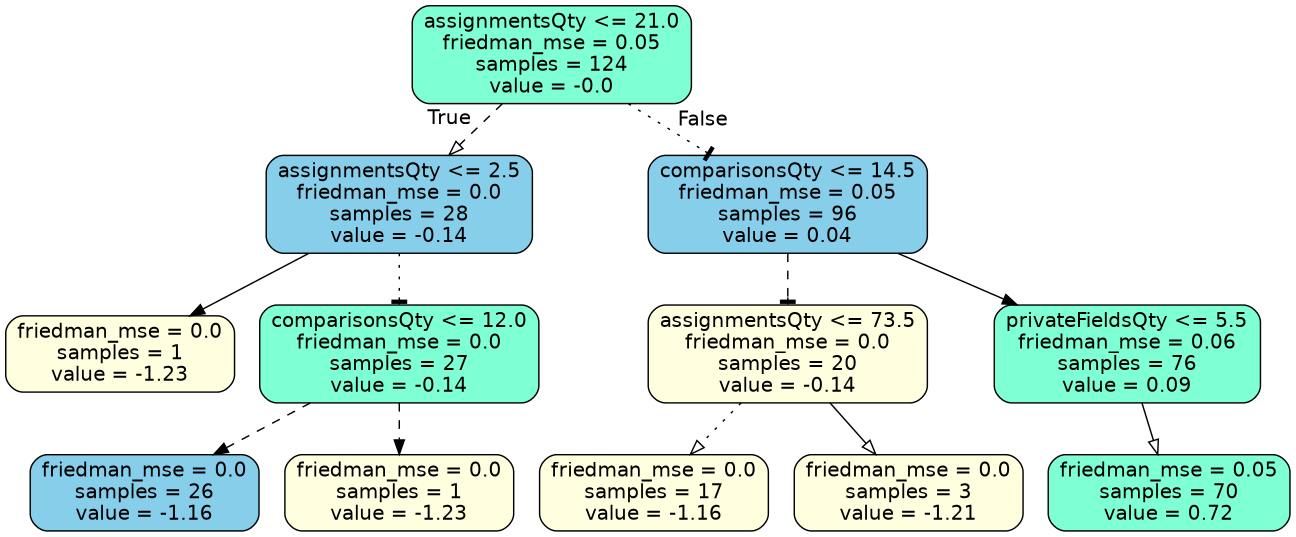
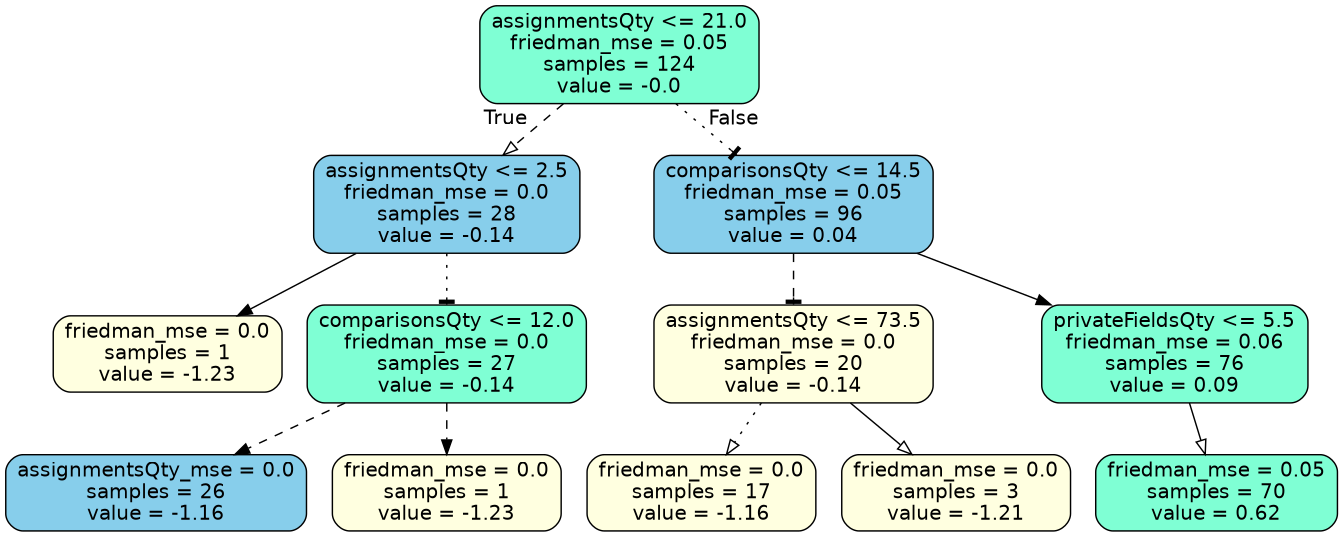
(145, 493) -> (156, 493)
(1169, 493) -> (1217, 493)
